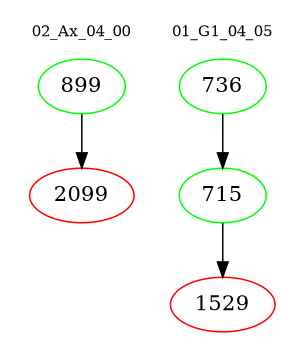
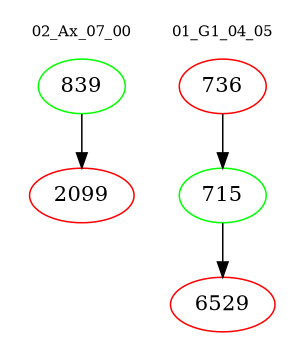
(82, 33) -> (82, 33)
(82, 86) -> (82, 86)
(223, 86) -> (223, 86)
(223, 305) -> (223, 305)
